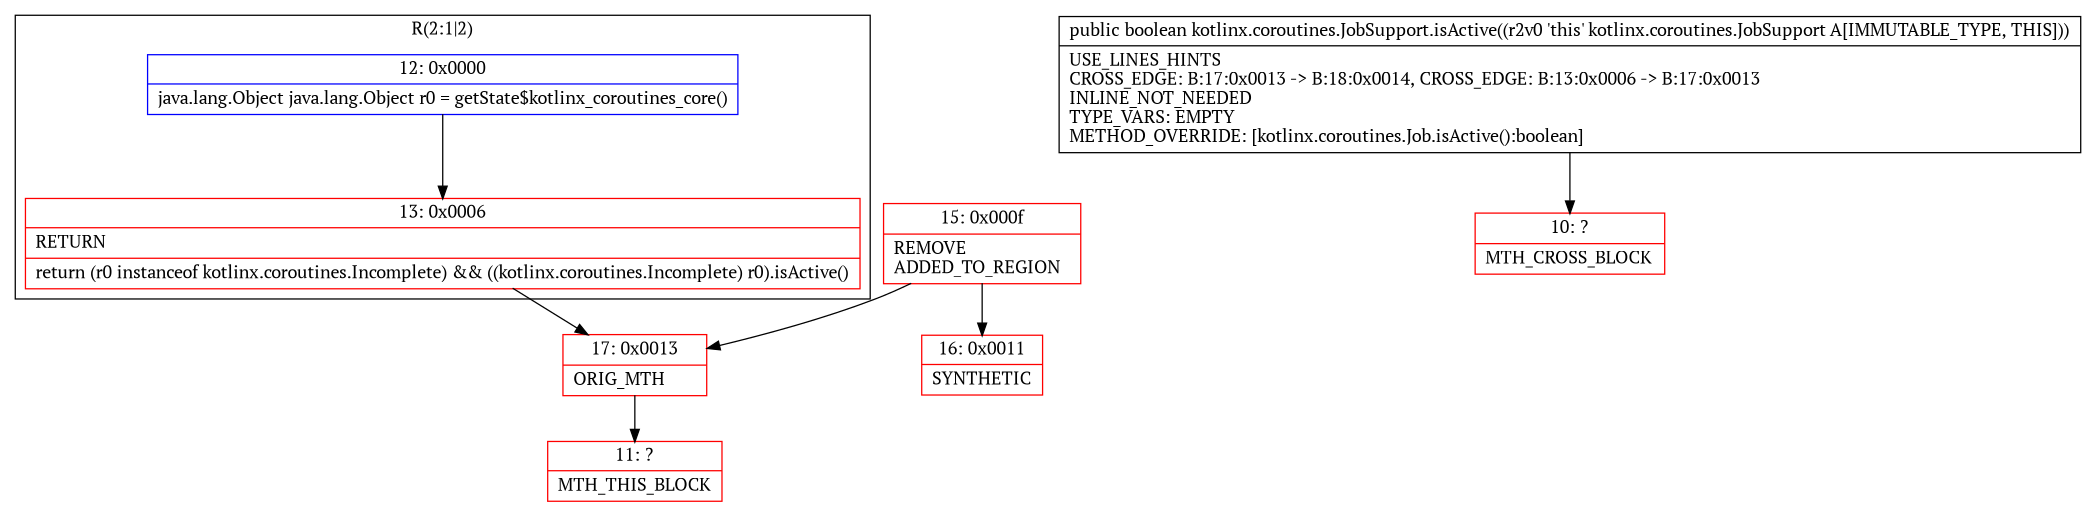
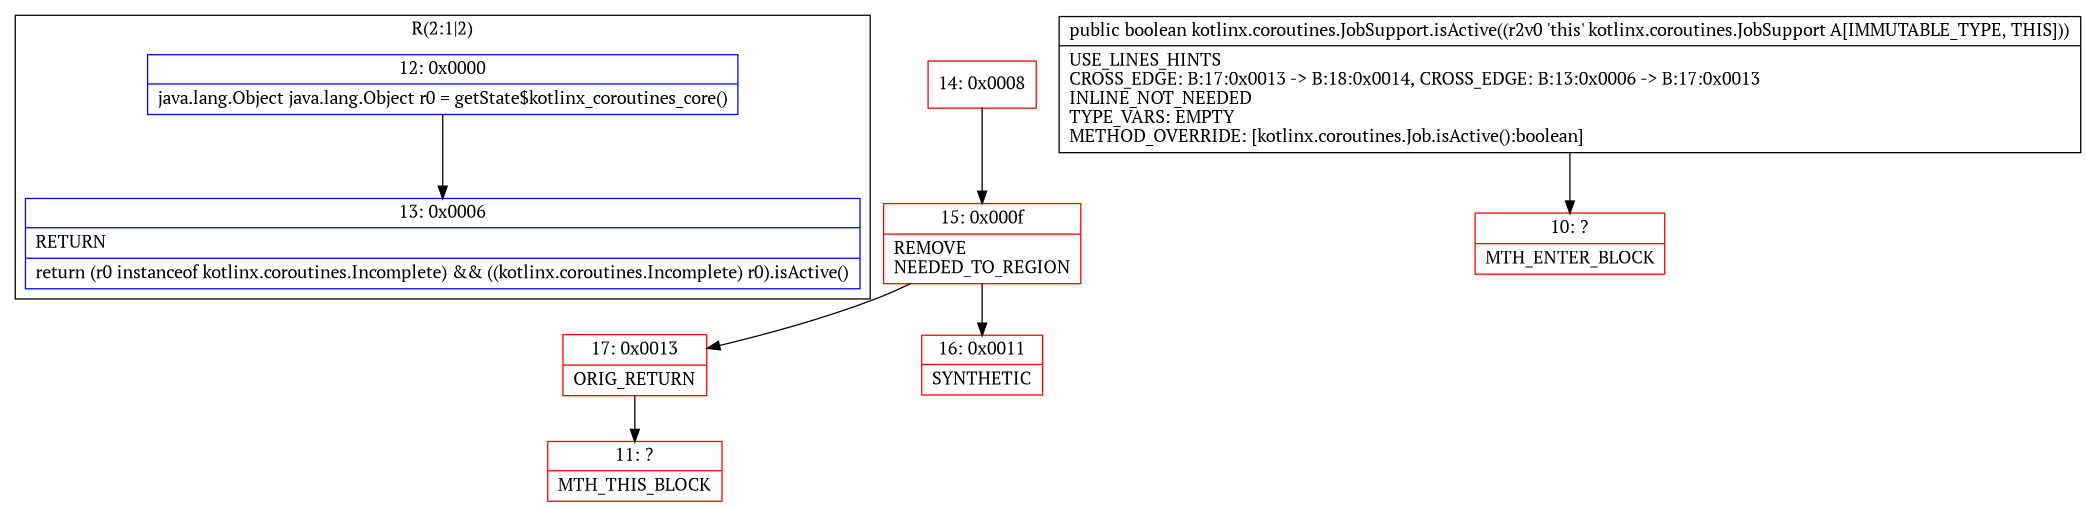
none -> (982, 85)
(443, 244) -> (443, 244)
(1569, 258) -> (1570, 258)
(978, 268) -> (982, 268)
(545, 308) -> none
(620, 380) -> (635, 380)
